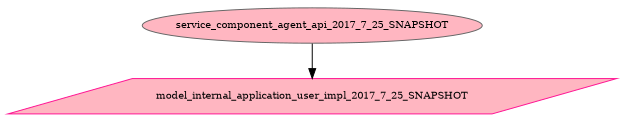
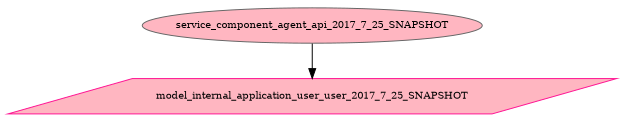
(312, 96) -> (312, 96)
